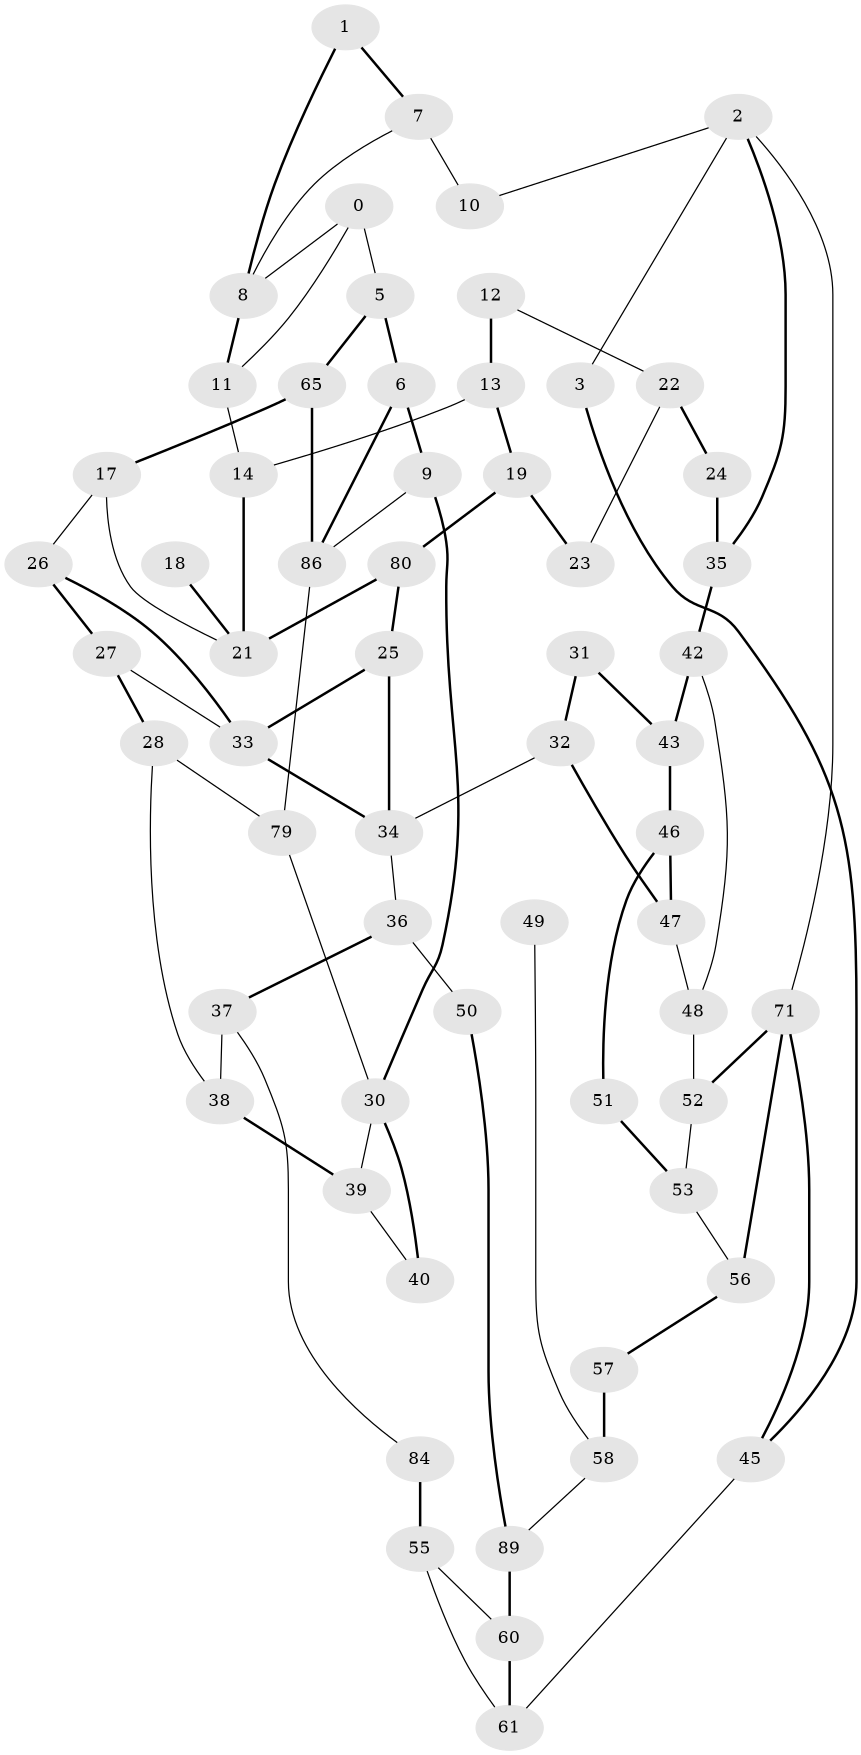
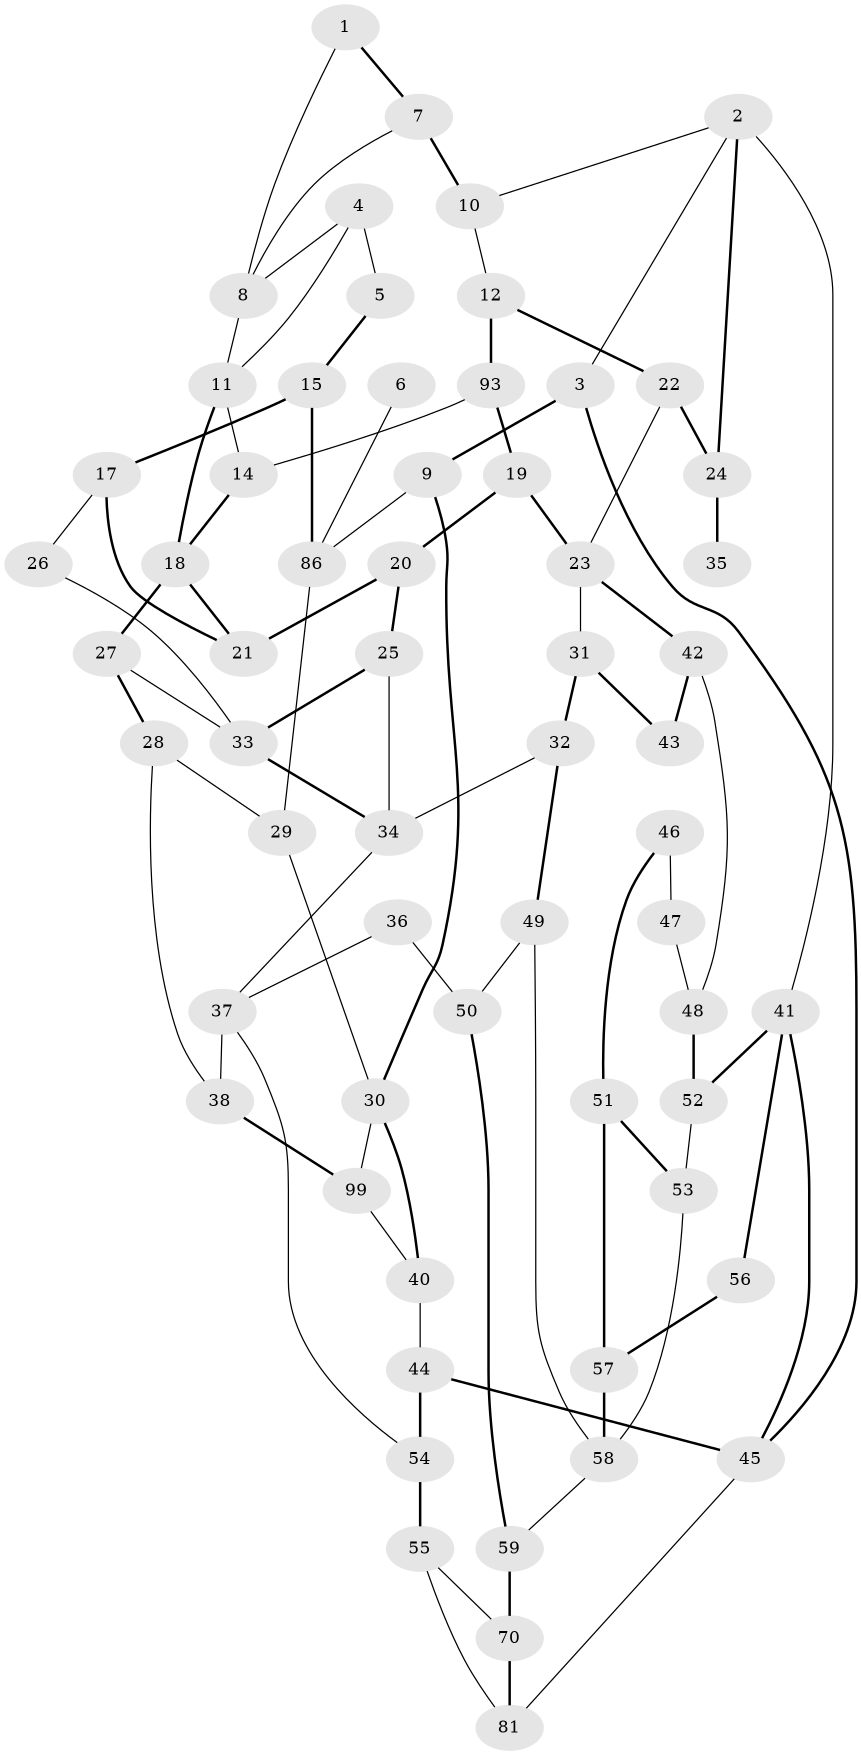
(285, 158) -> (285, 158)
(444, 162) -> (444, 162)
(359, 206) -> (359, 206)
none -> (480, 251)
(233, 340) -> (233, 340)
(391, 340) -> none
(580, 341) -> (580, 341)
(786, 345) -> (728, 296)
(312, 385) -> (312, 385)
(491, 385) -> (491, 385)
(415, 430) -> (512, 426)
none -> (193, 474)
(357, 475) -> (357, 475)
(244, 564) -> (209, 520)
(402, 564) -> (402, 564)
(133, 590) -> (133, 590)
(73, 609) -> (141, 609)
none -> (581, 609)
(704, 616) -> (637, 609)
(159, 638) -> (159, 638)
(389, 743) -> (389, 743)
(670, 788) -> none
(282, 833) -> (282, 833)
(612, 835) -> (548, 833)
(393, 878) -> (303, 926)
(671, 878) -> (671, 878)
(310, 967) -> (310, 967)
none -> (501, 967)
(786, 1012) -> (786, 1012)
(694, 1057) -> (694, 1057)
(357, 1191) -> (357, 1191)
none -> (604, 1236)
(712, 1236) -> (665, 1343)
none -> (420, 1370)
(420, 1459) -> (420, 1459)
(510, 1549) -> (510, 1549)
(510, 1638) -> (510, 1638)
(510, 1728) -> (510, 1728)
